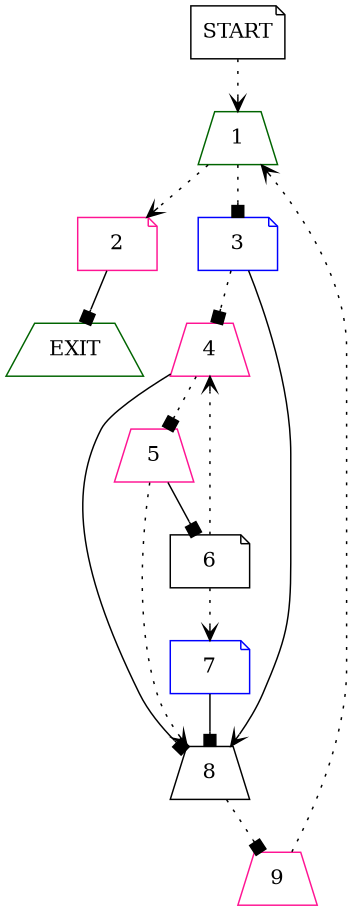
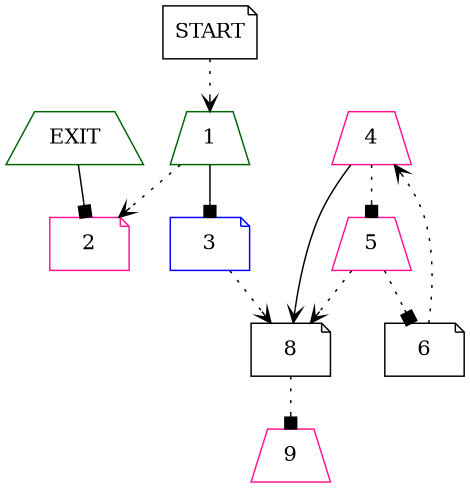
(238, 184) -> (210, 184)
(99, 290) -> (81, 184)
(226, 290) -> none
(179, 502) -> (395, 290)
(291, 505) -> (246, 291)
(347, 509) -> none
(87, 549) -> (313, 232)
(210, 667) -> none
(210, 773) -> (291, 350)
